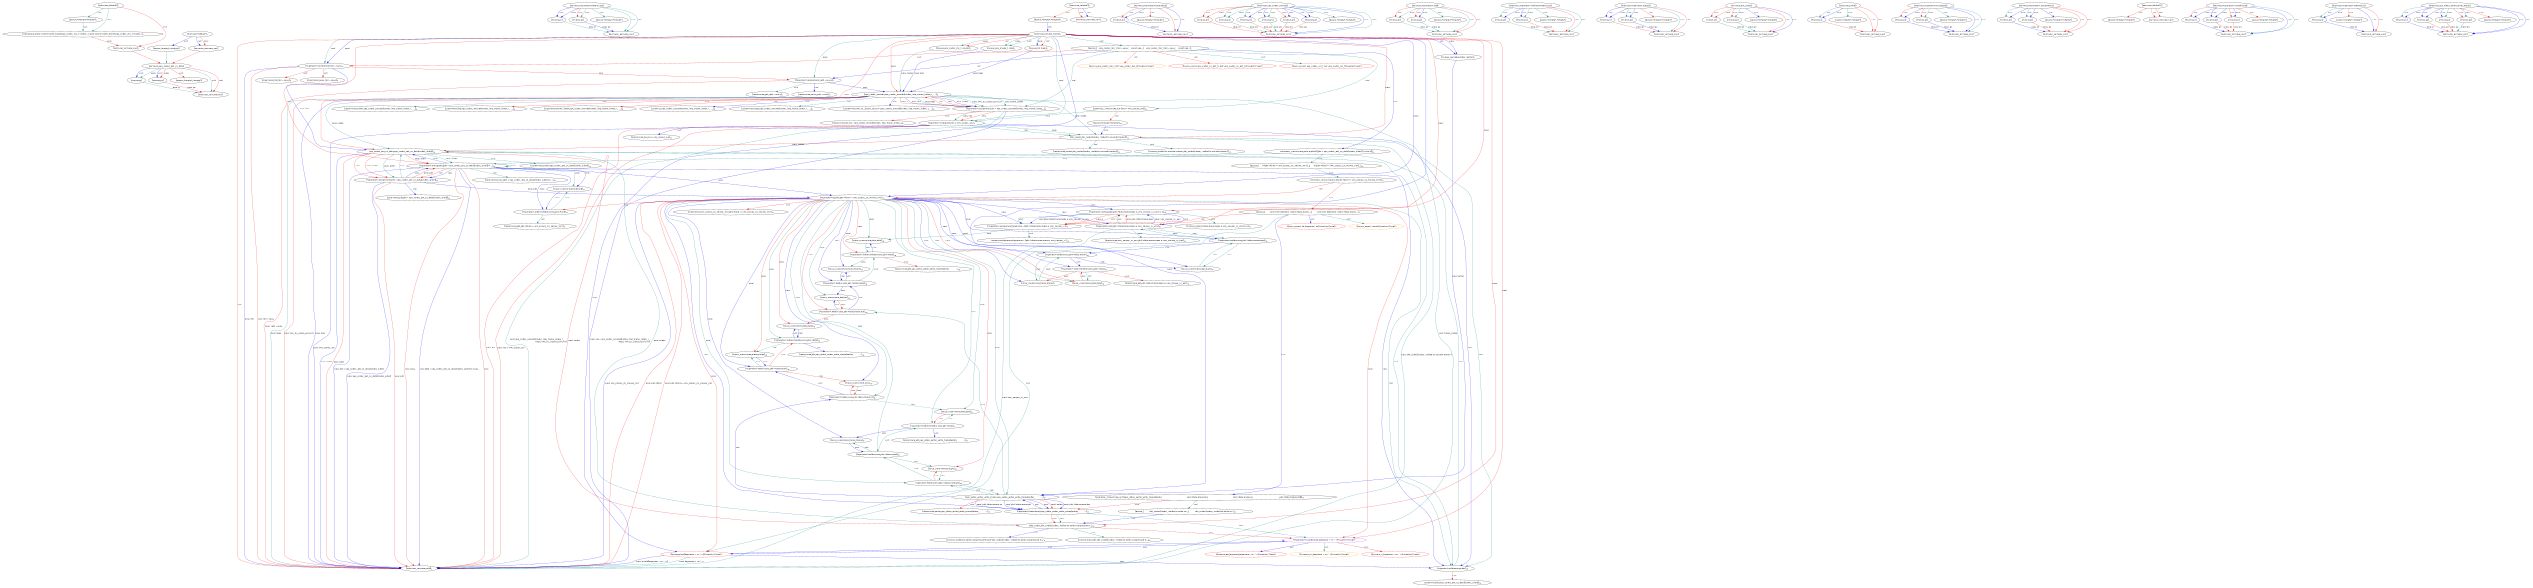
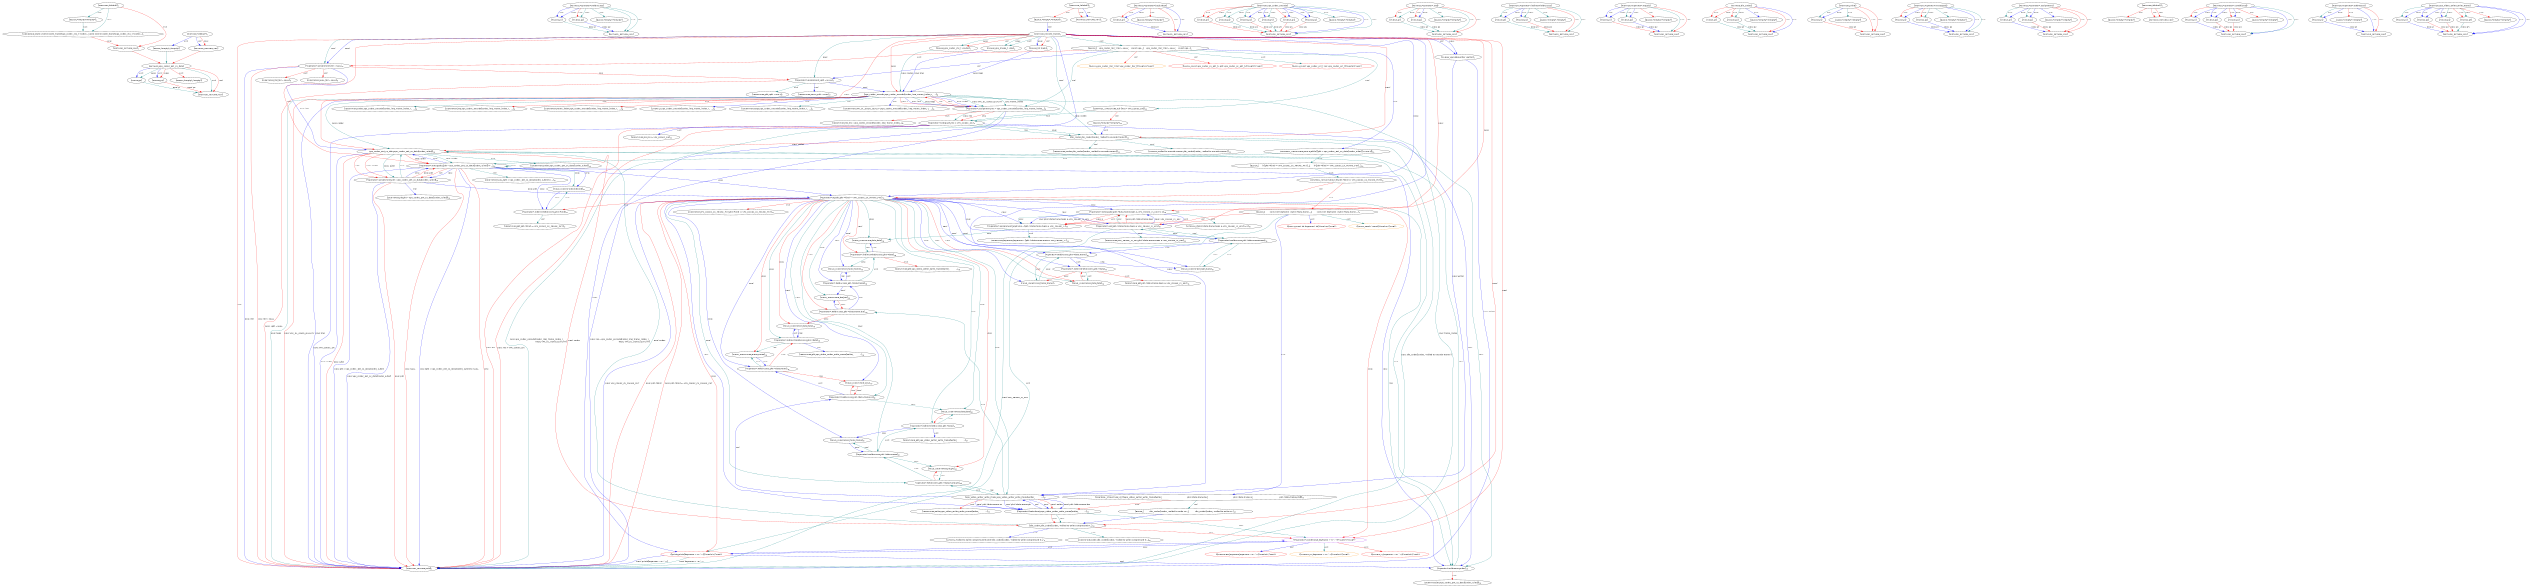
none -> (1197, 565)
